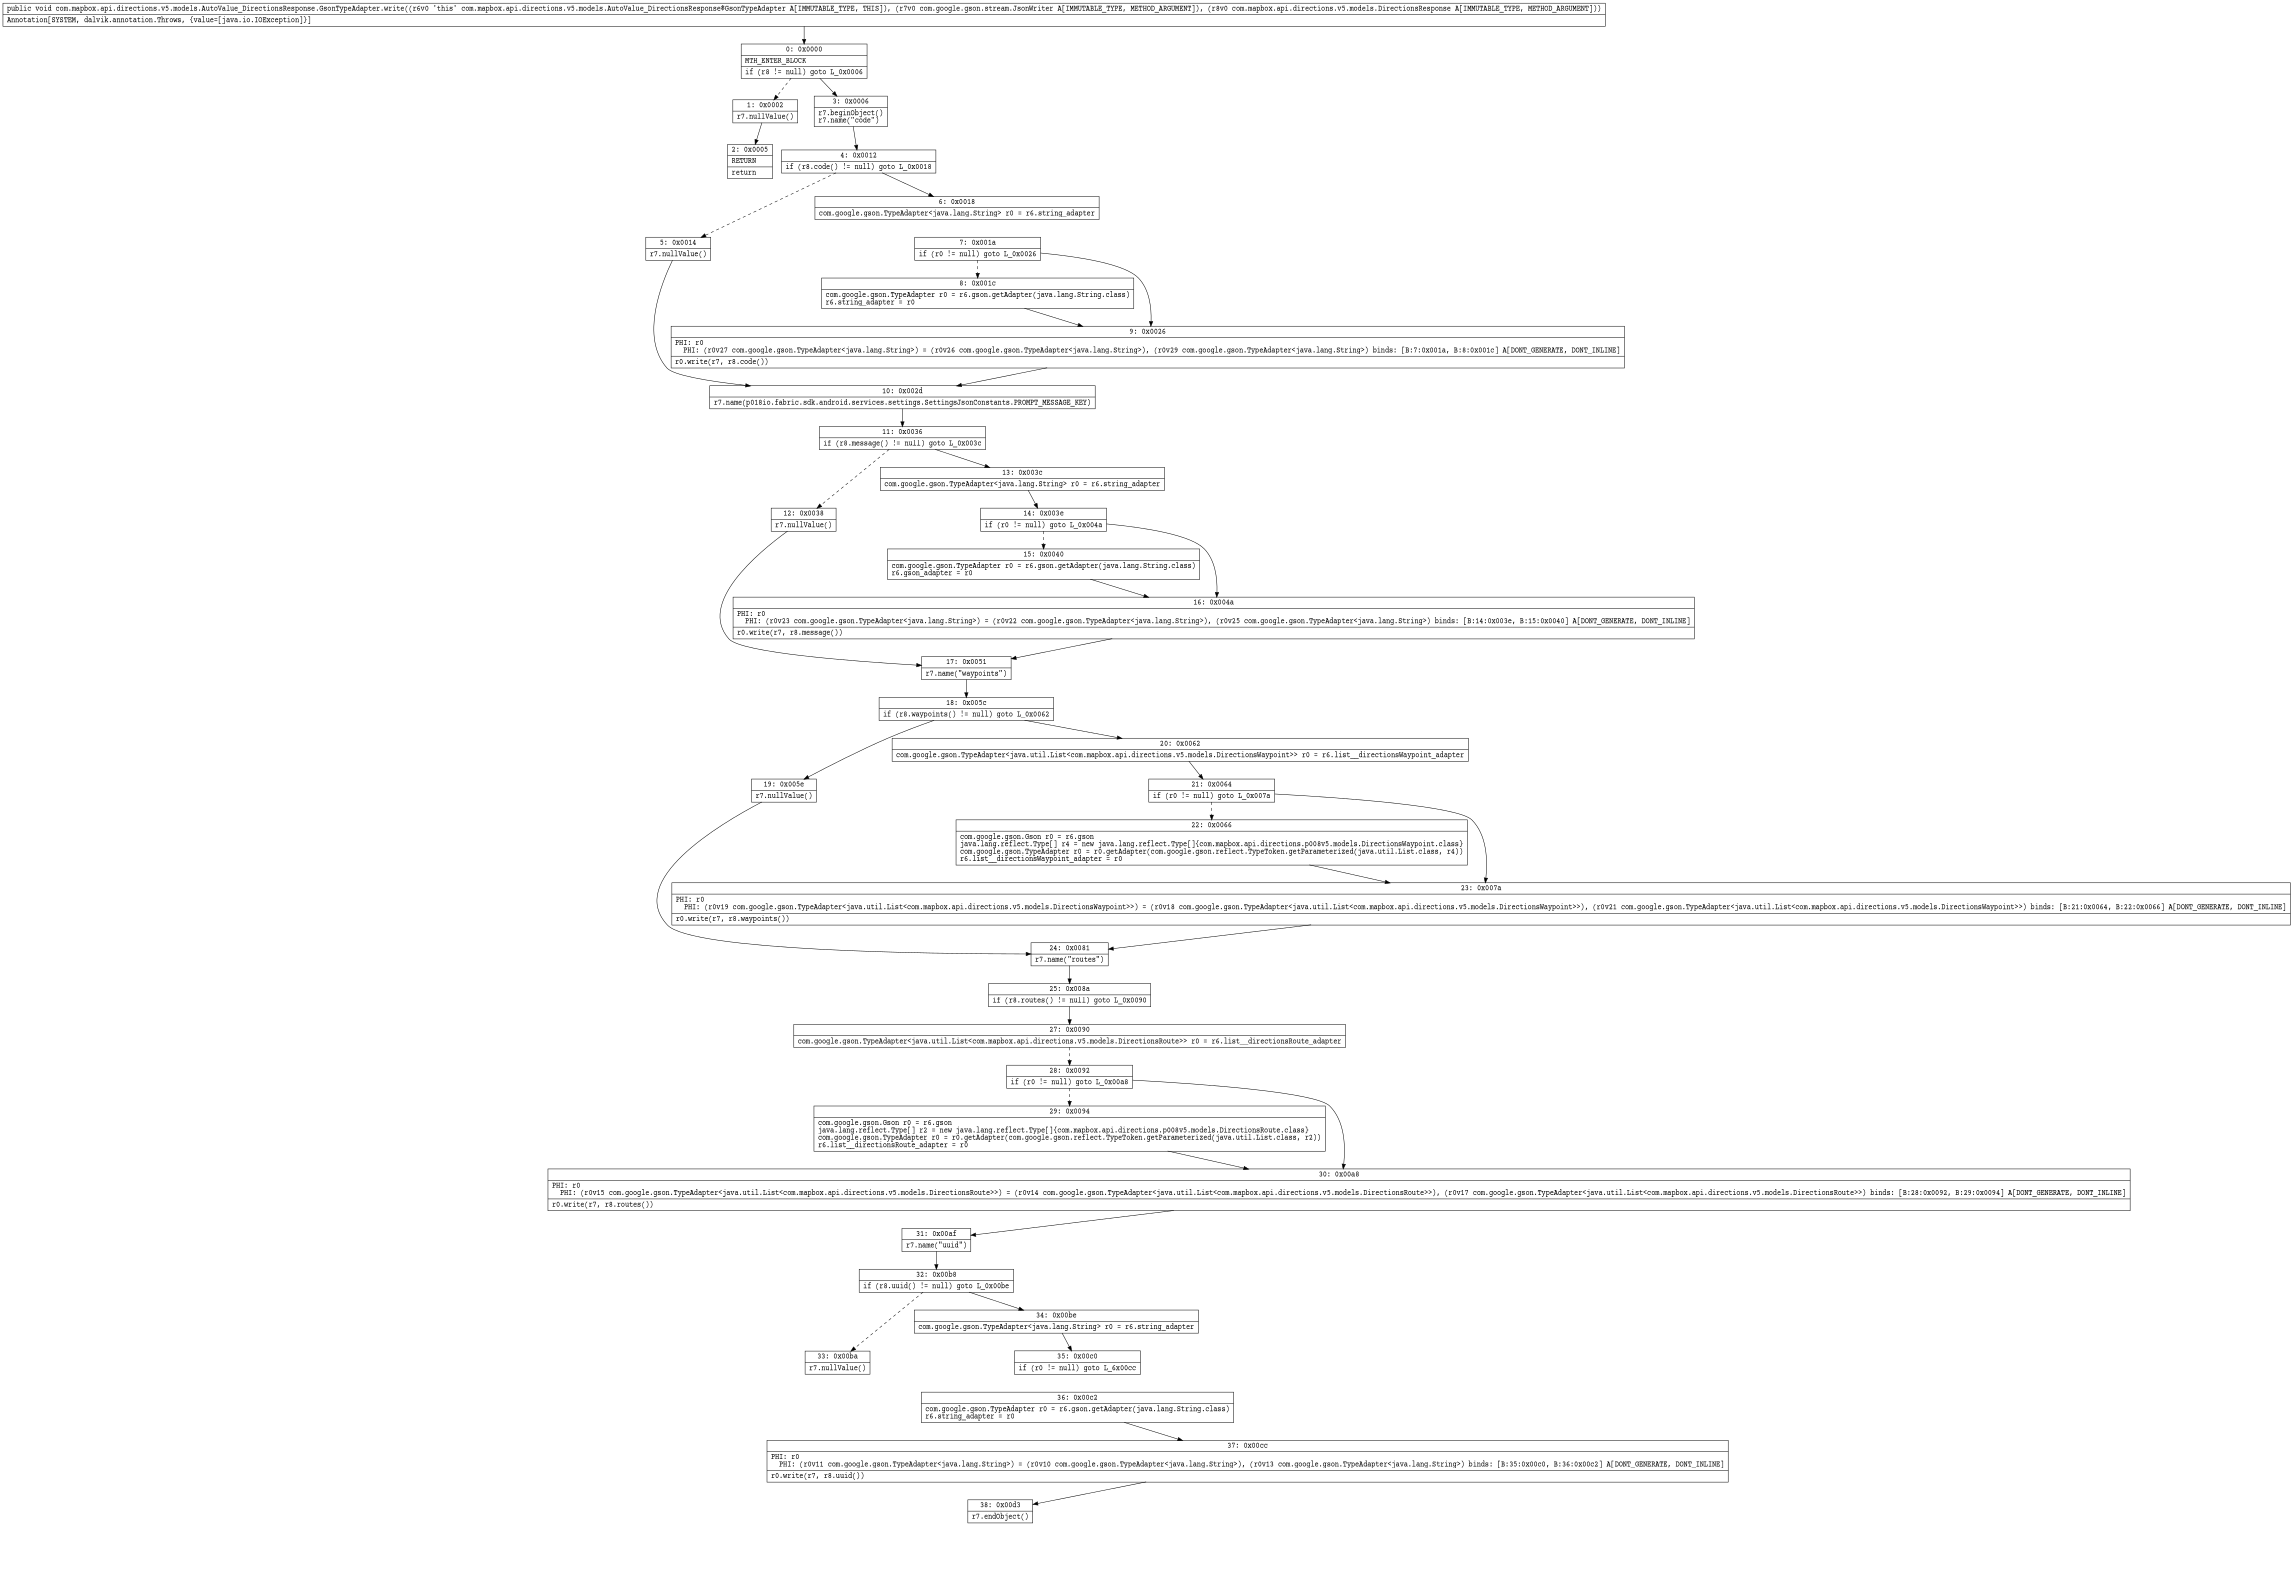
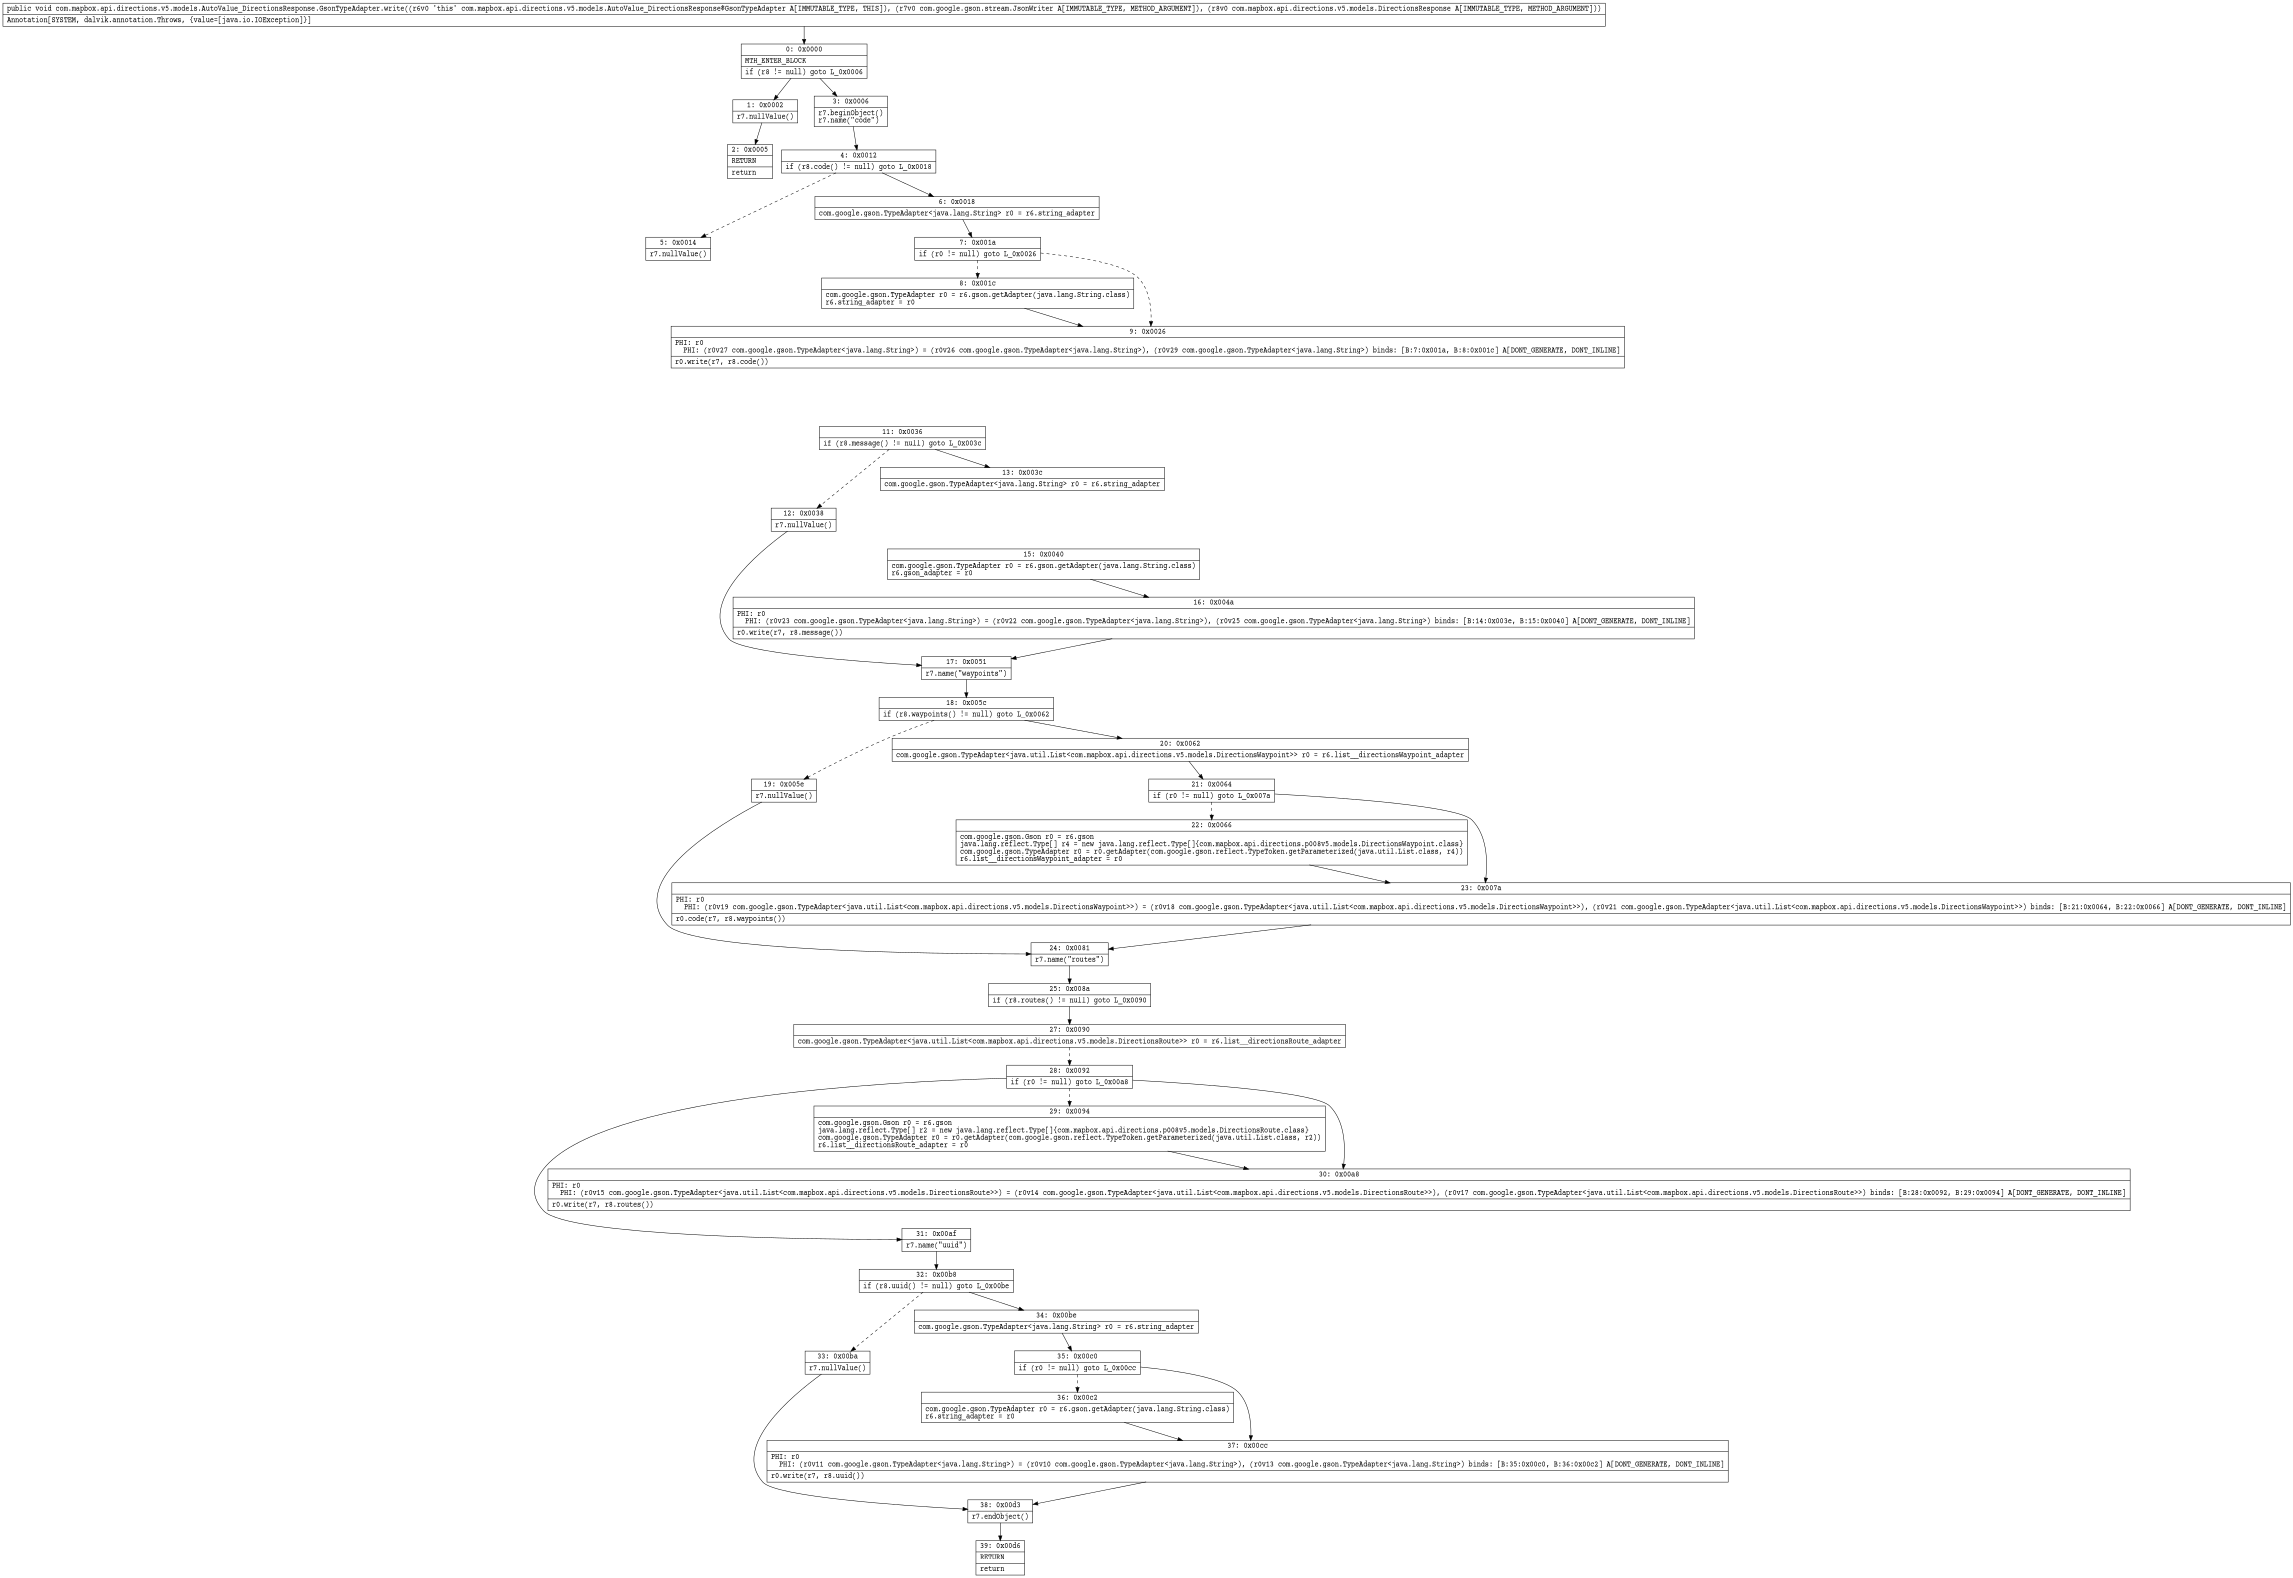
(784, 87) -> (784, 87)
none -> (966, 226)
(1114, 266) -> (1114, 266)
(902, 397) -> none
(1044, 520) -> none
(870, 746) -> (870, 746)
(733, 919) -> (731, 919)
(1075, 1223) -> (573, 1145)
(1077, 1368) -> (1077, 1368)
none -> (1214, 1380)
none -> (1077, 1381)
none -> (794, 1493)
none -> (1000, 1558)
